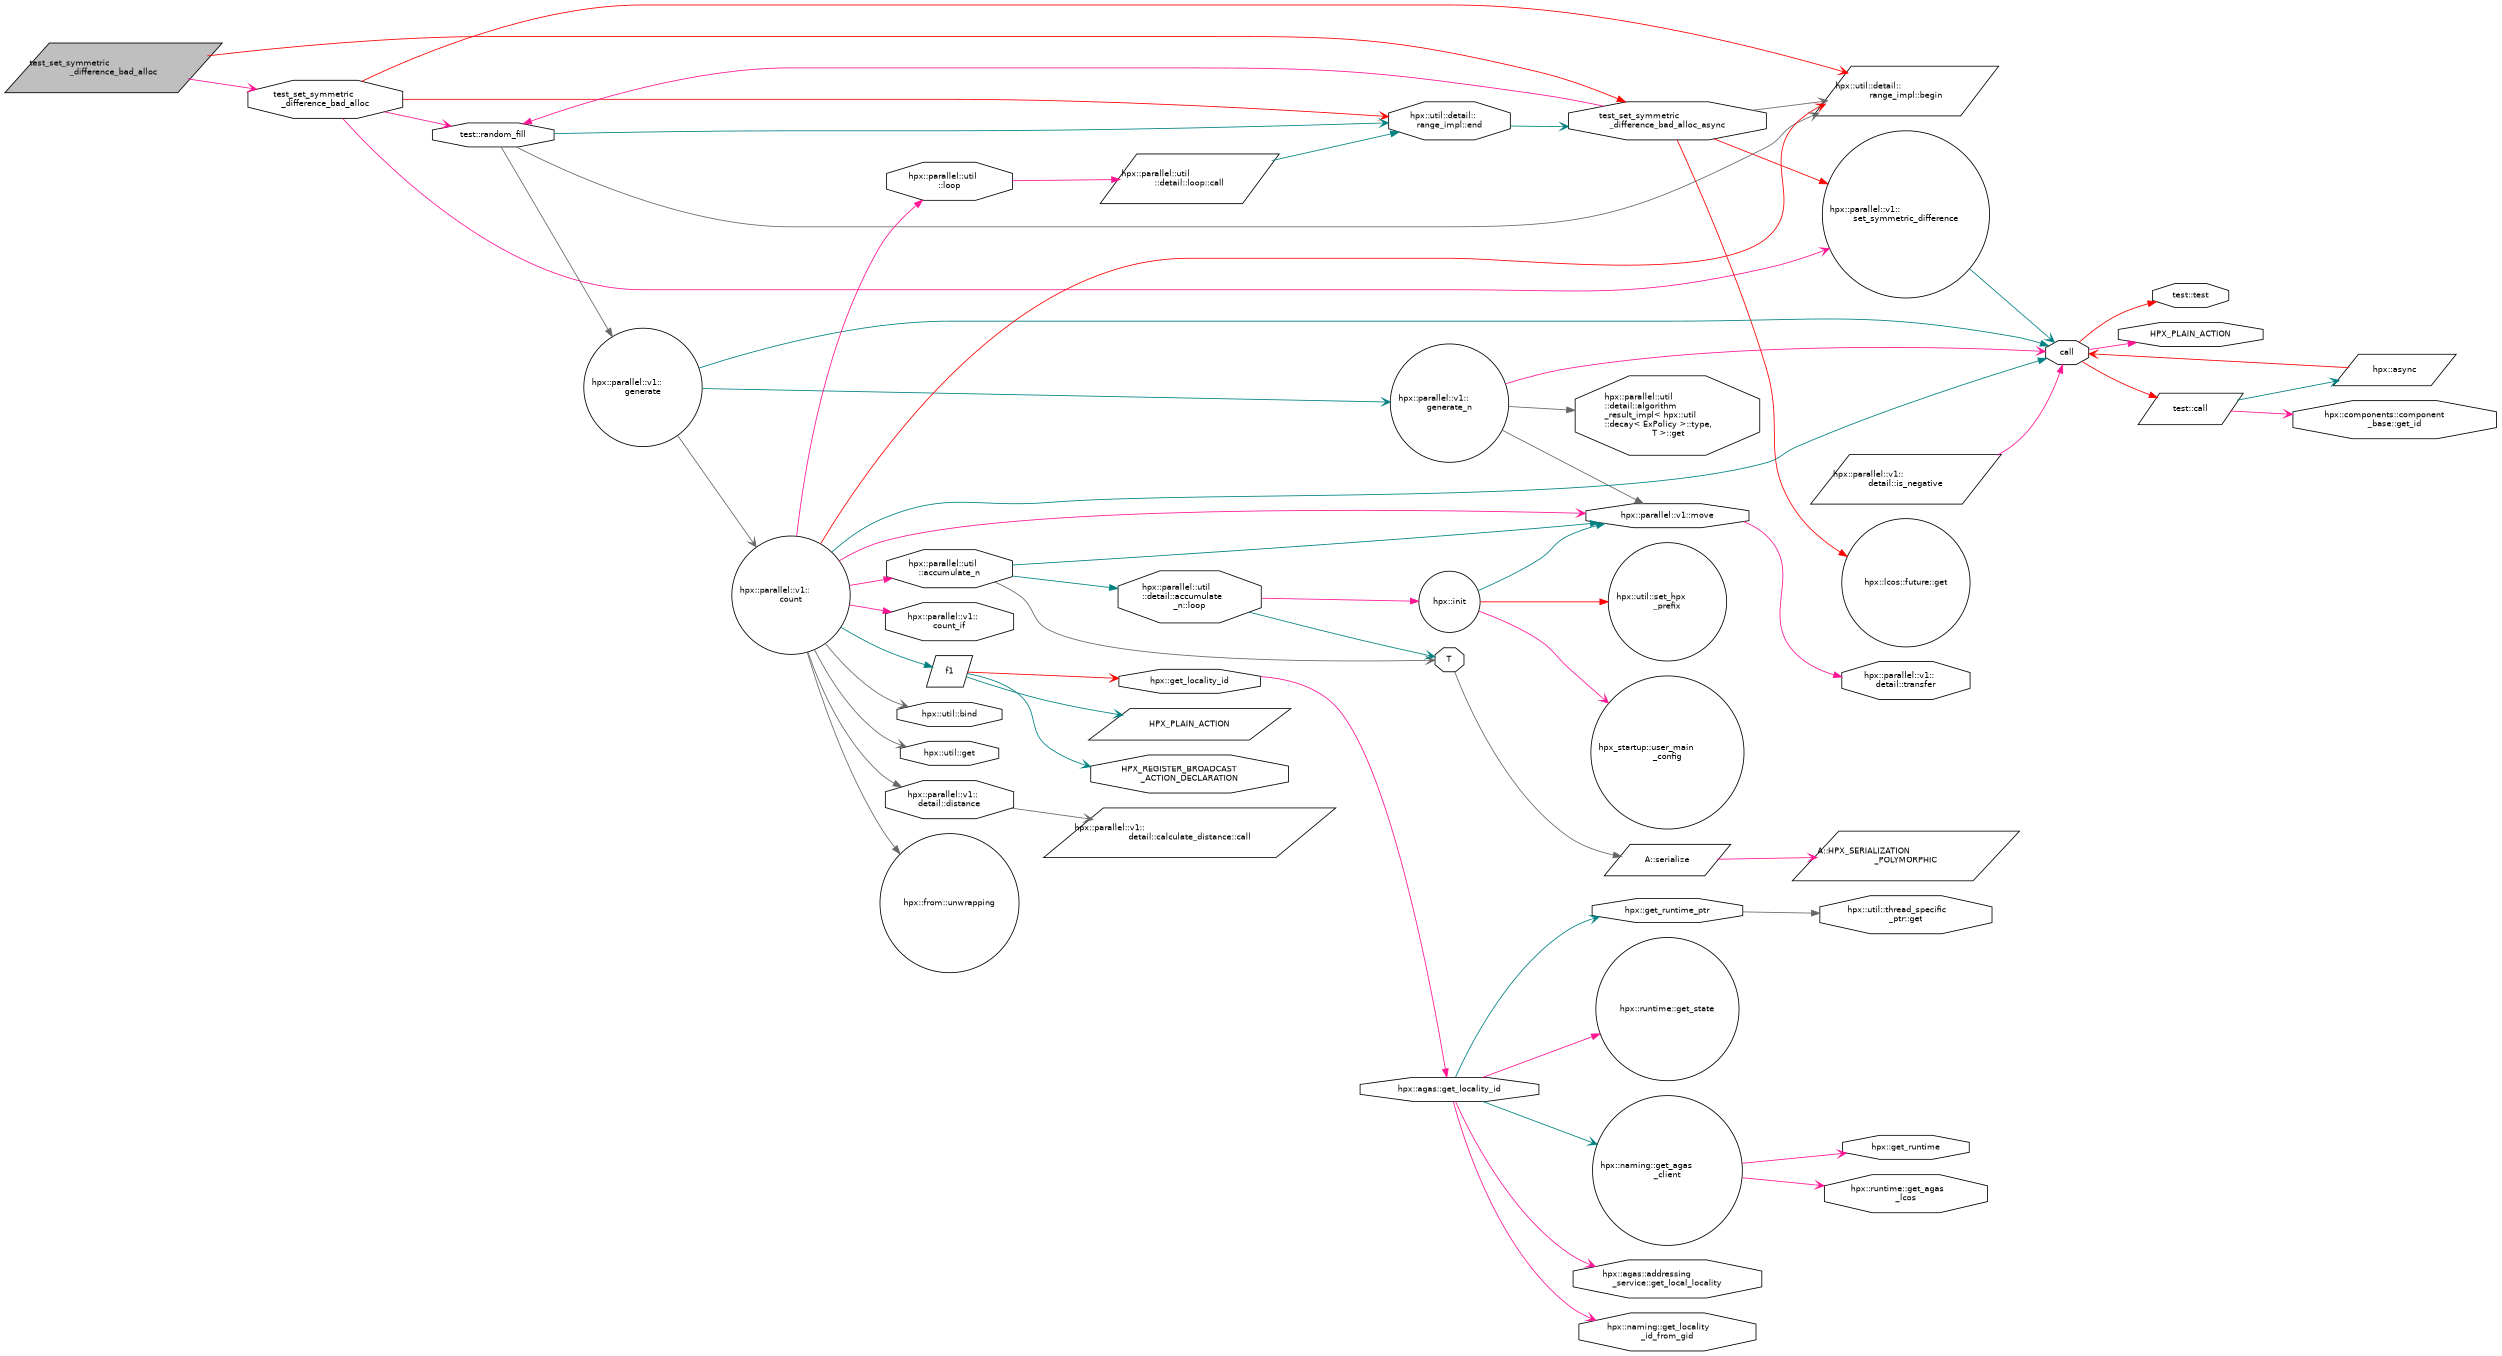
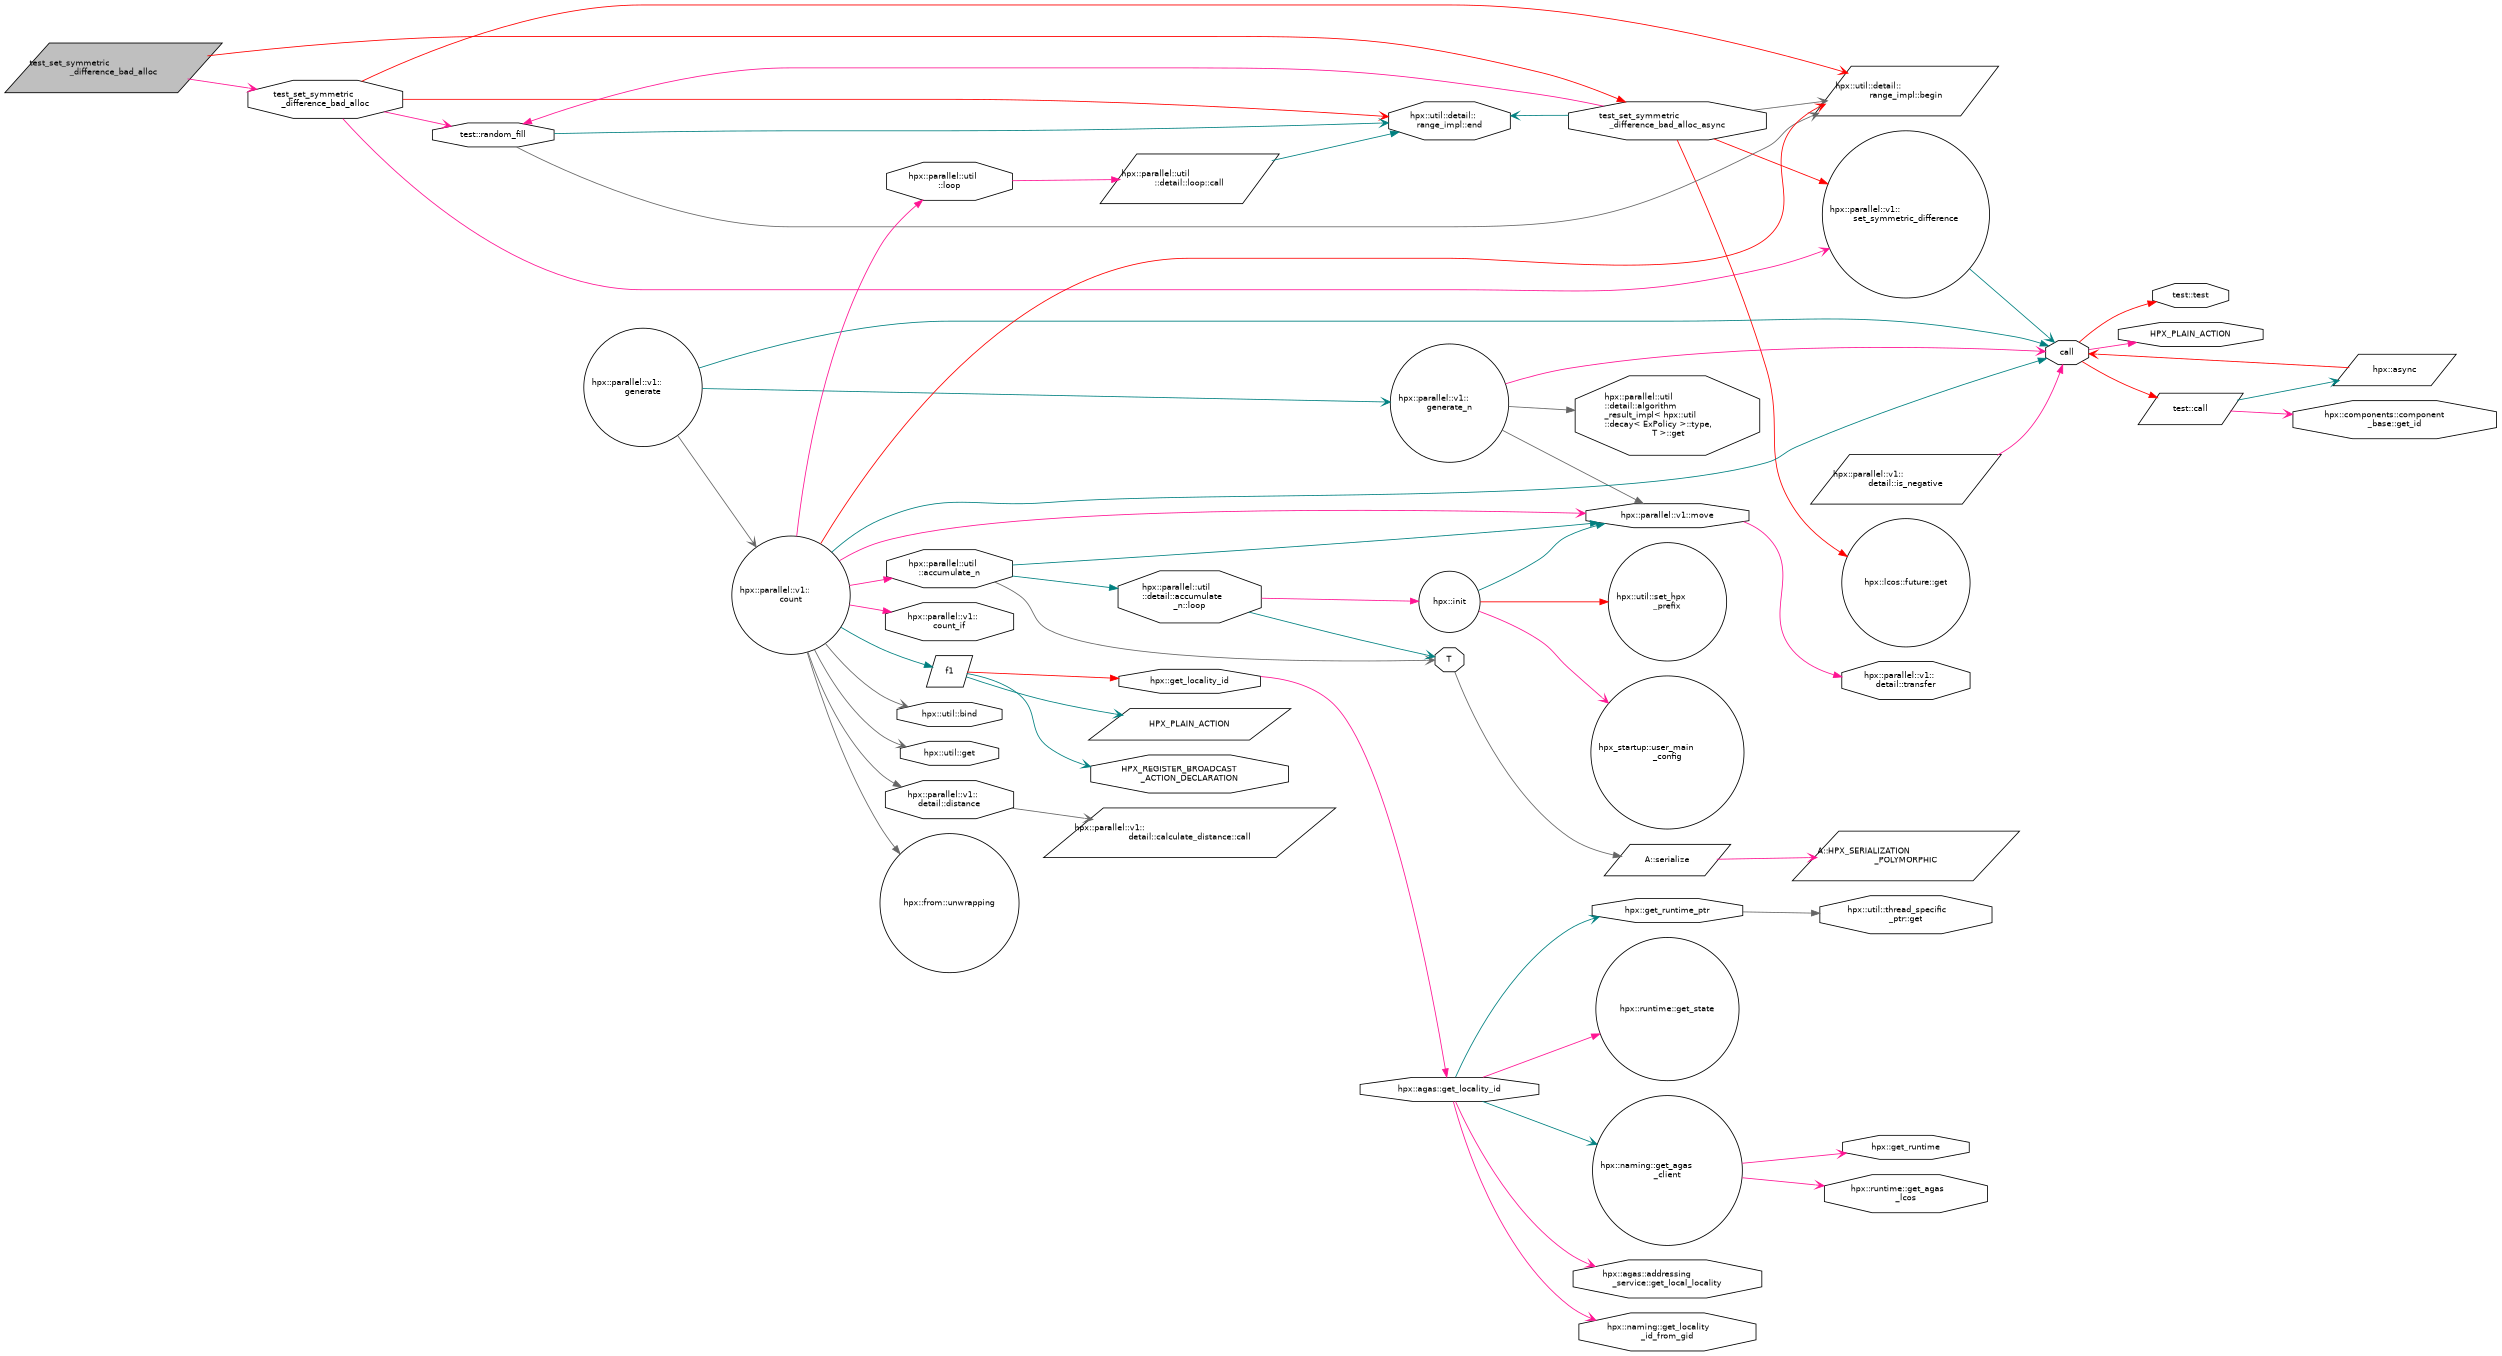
(1535, 126) -> (1544, 115)
(555, 238) -> none
(1039, 675) -> (1039, 675)
